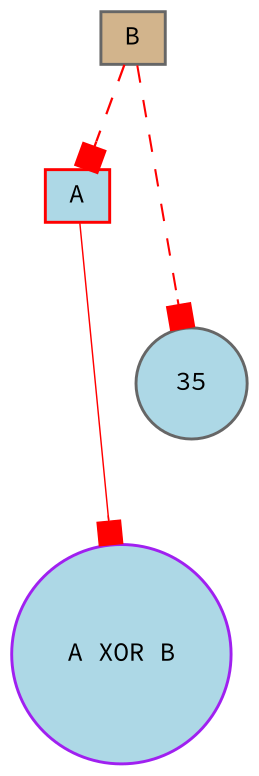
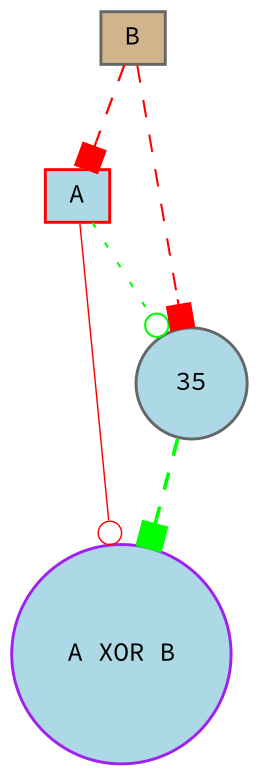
none -> (121, 269)
(94, 372) -> (94, 372)
none -> (167, 479)
